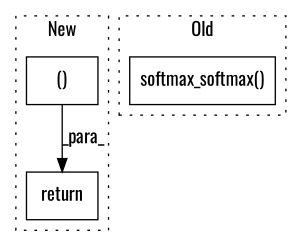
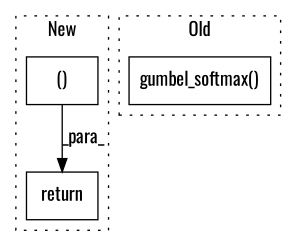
(203, 81) -> (200, 81)
